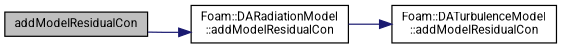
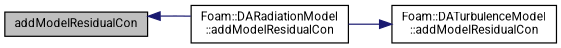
(163, 32) -> (176, 16)
